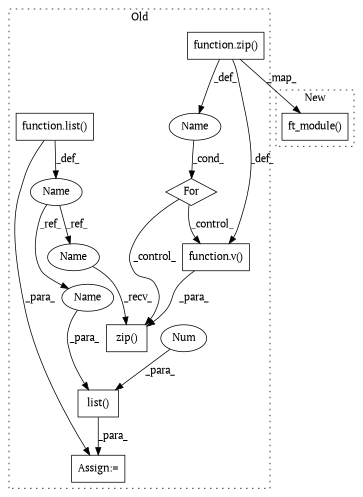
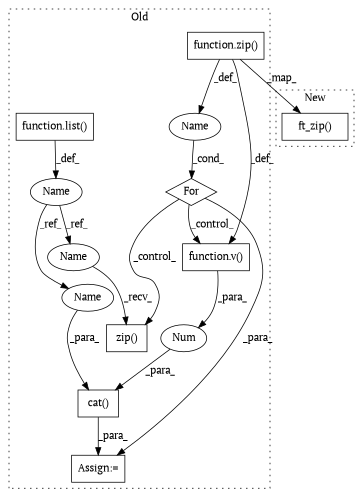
(315, 127) -> (315, 127)
(173, 296) -> (216, 298)
(23, 298) -> (239, 333)
(98, 404) -> (98, 404)
